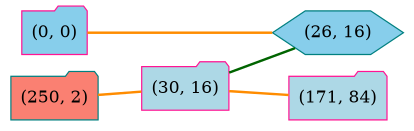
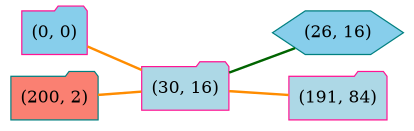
(180, 33) -> (115, 58)
(55, 98) -> (55, 98)
(338, 98) -> (338, 98)
